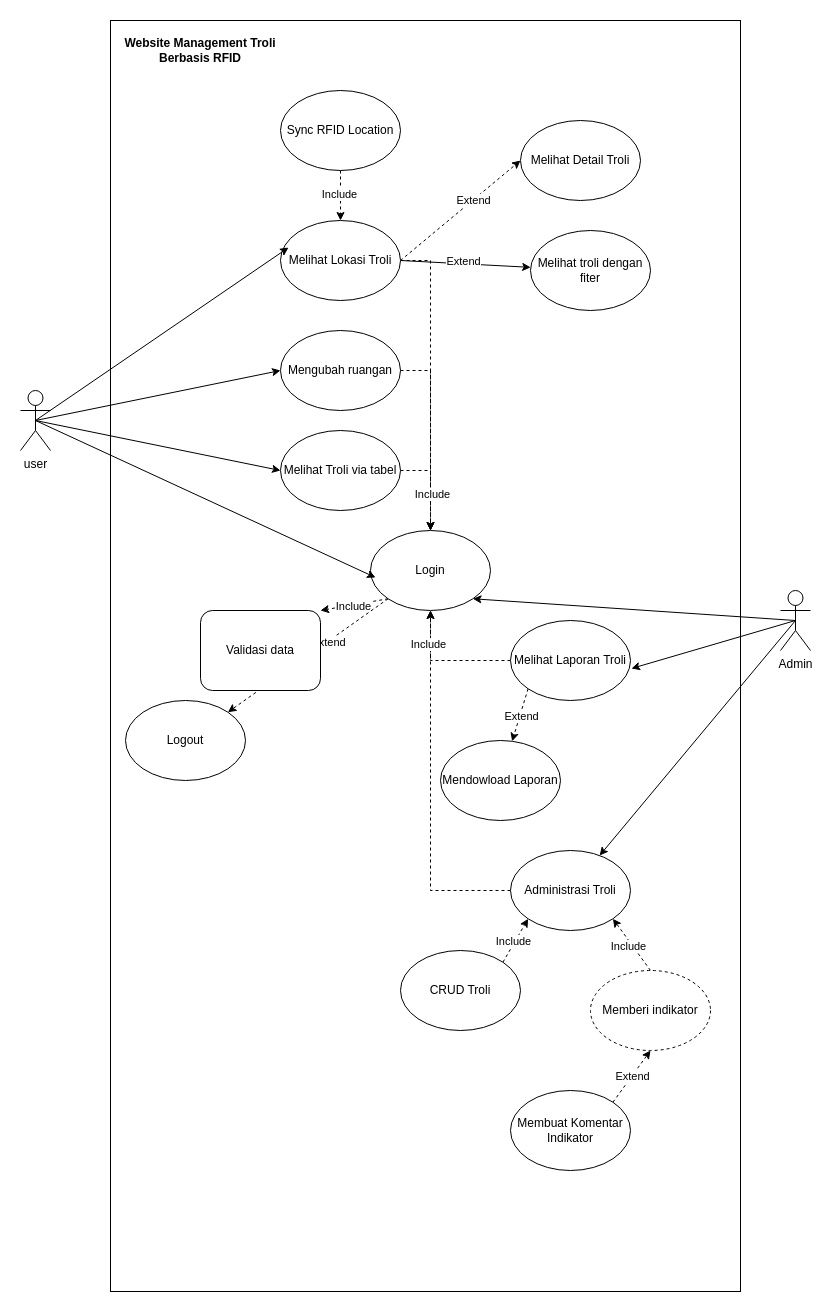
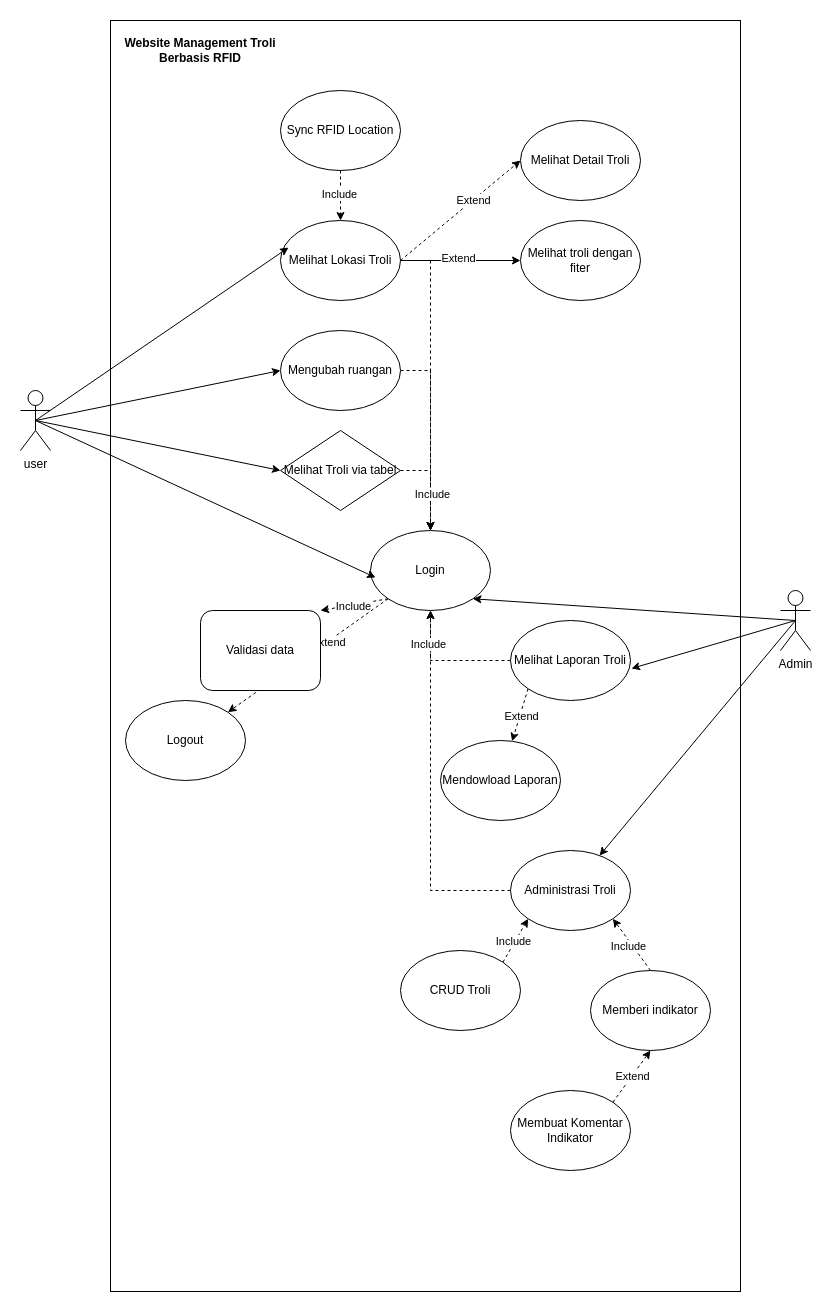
(591, 271) -> (581, 261)
(341, 471) -> (341, 471)
(651, 1011) -> (651, 1011)
